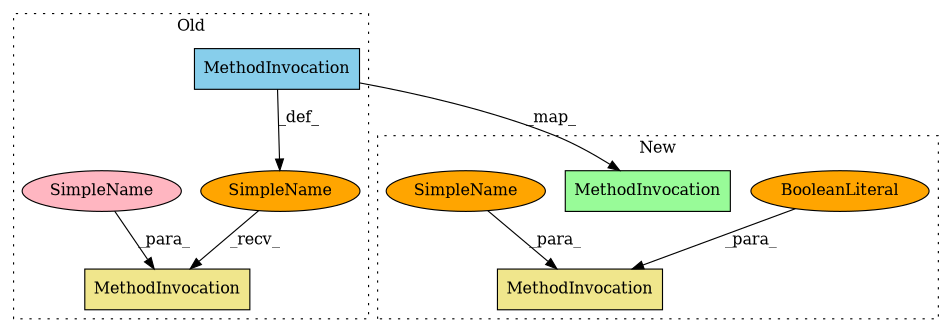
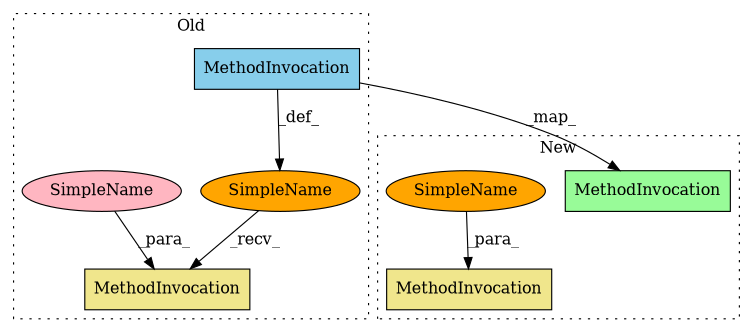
(840, 191) -> none
